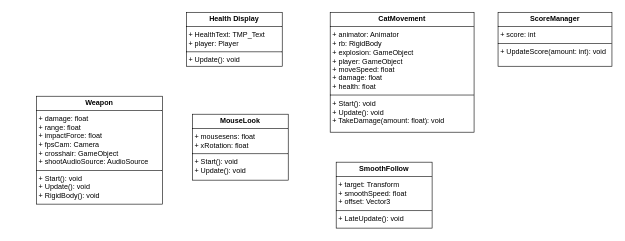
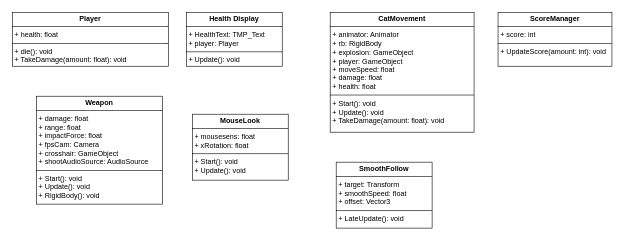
none -> (90, 39)
